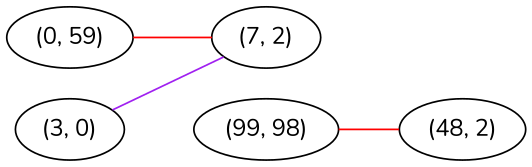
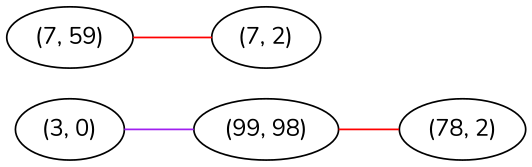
(70, 37) -> (70, 37)
(168, 83) -> (159, 129)
(463, 129) -> (463, 129)
